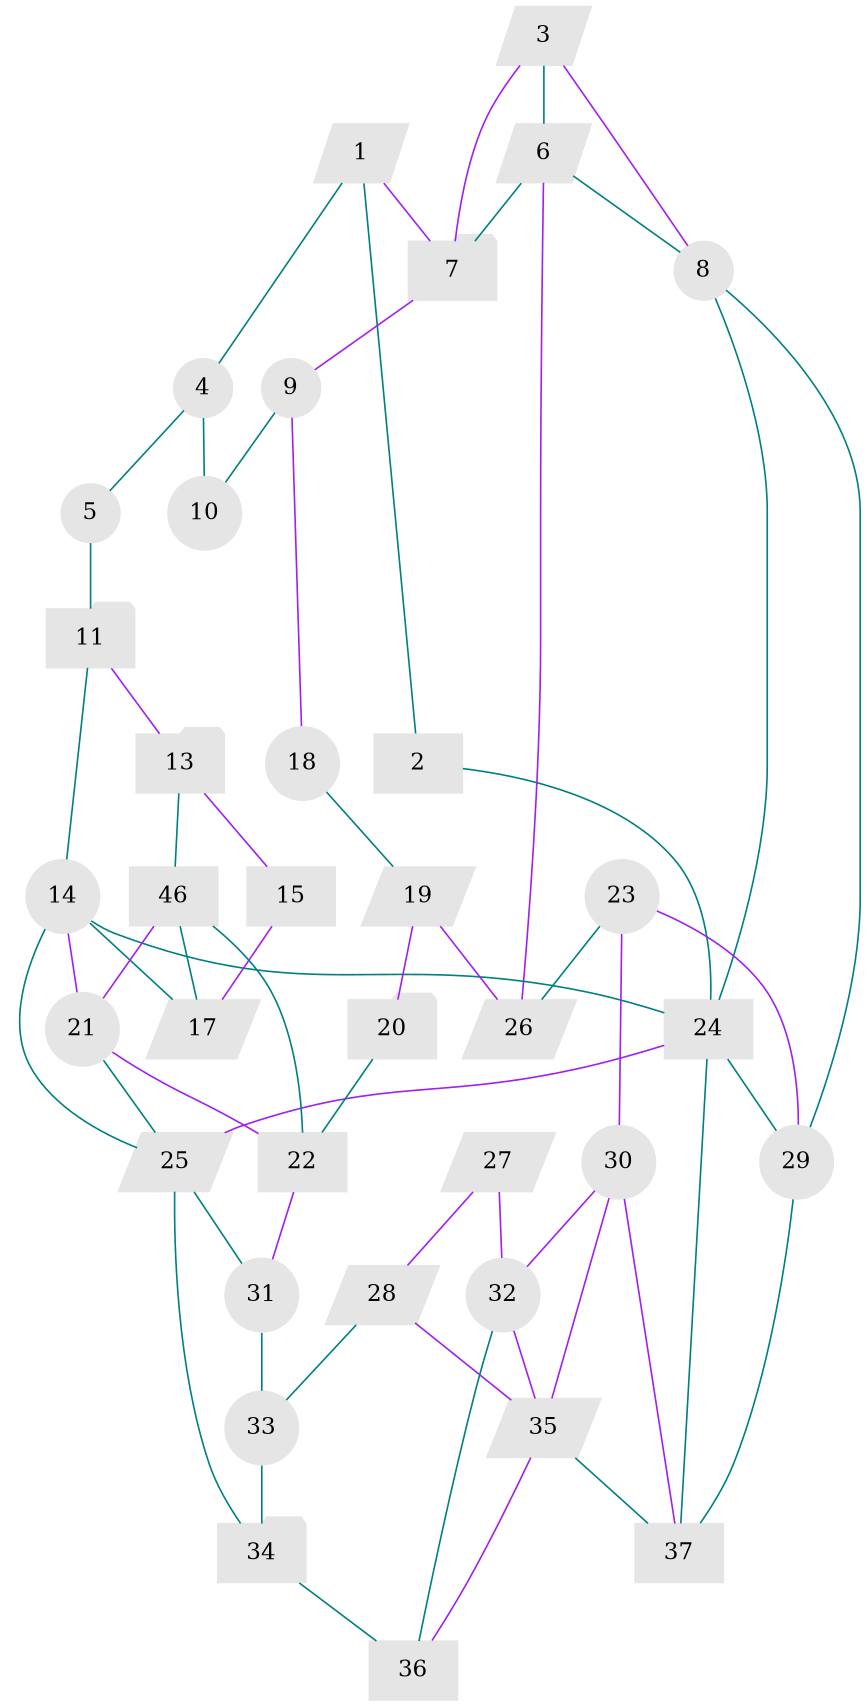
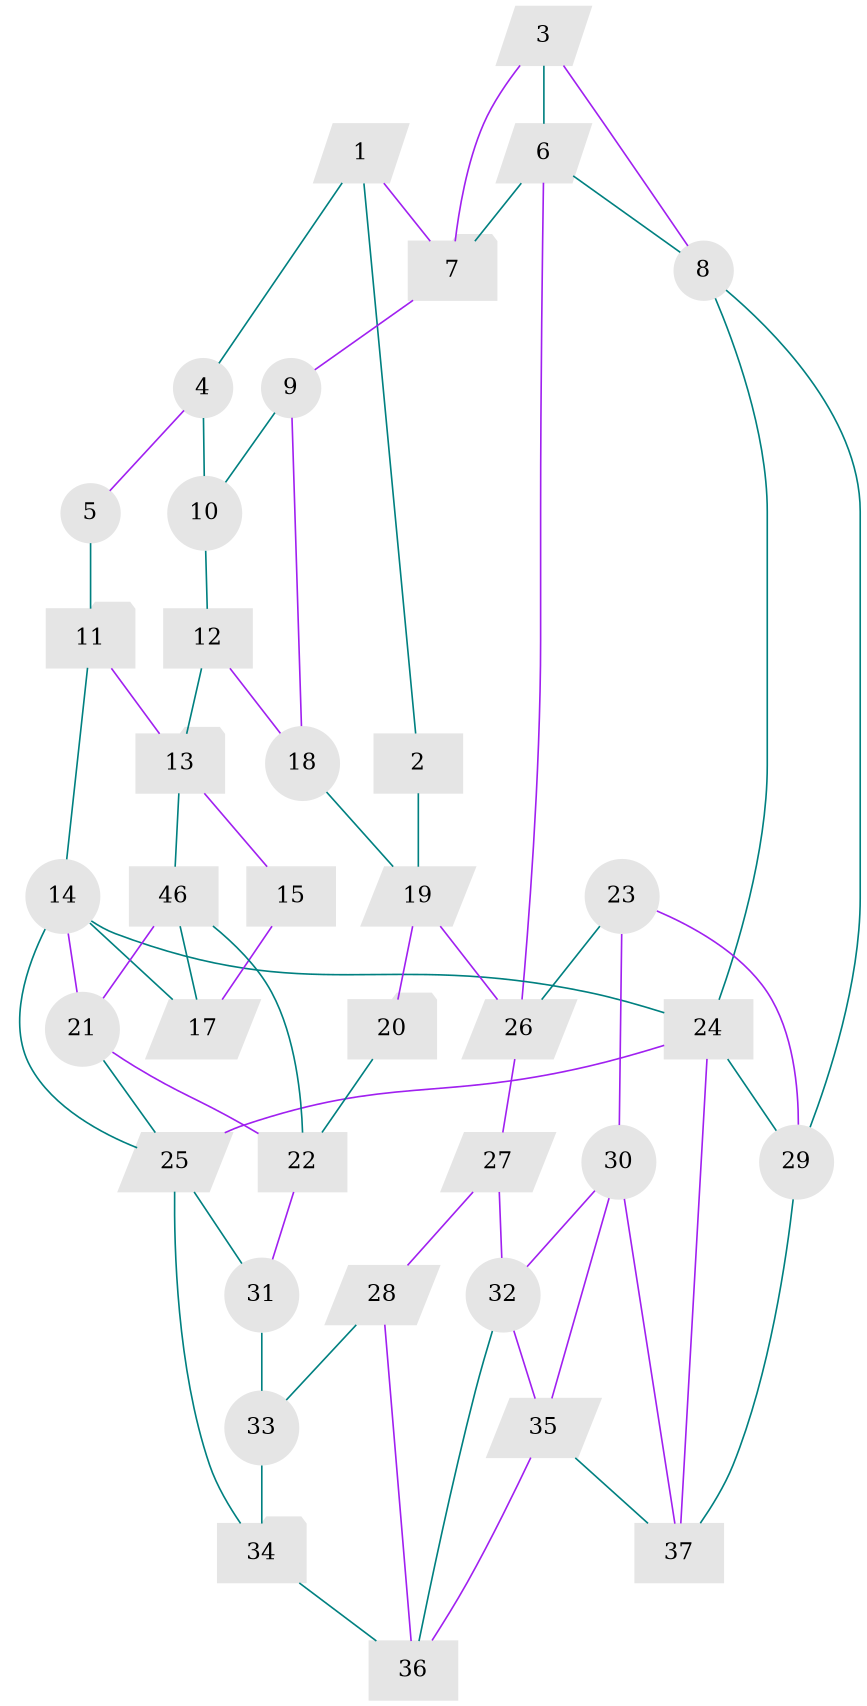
(147, 451) -> (147, 451)
none -> (208, 638)
(642, 830) -> (418, 830)
none -> (509, 1096)
(694, 1291) -> (694, 1291)
(463, 1362) -> (398, 1483)
